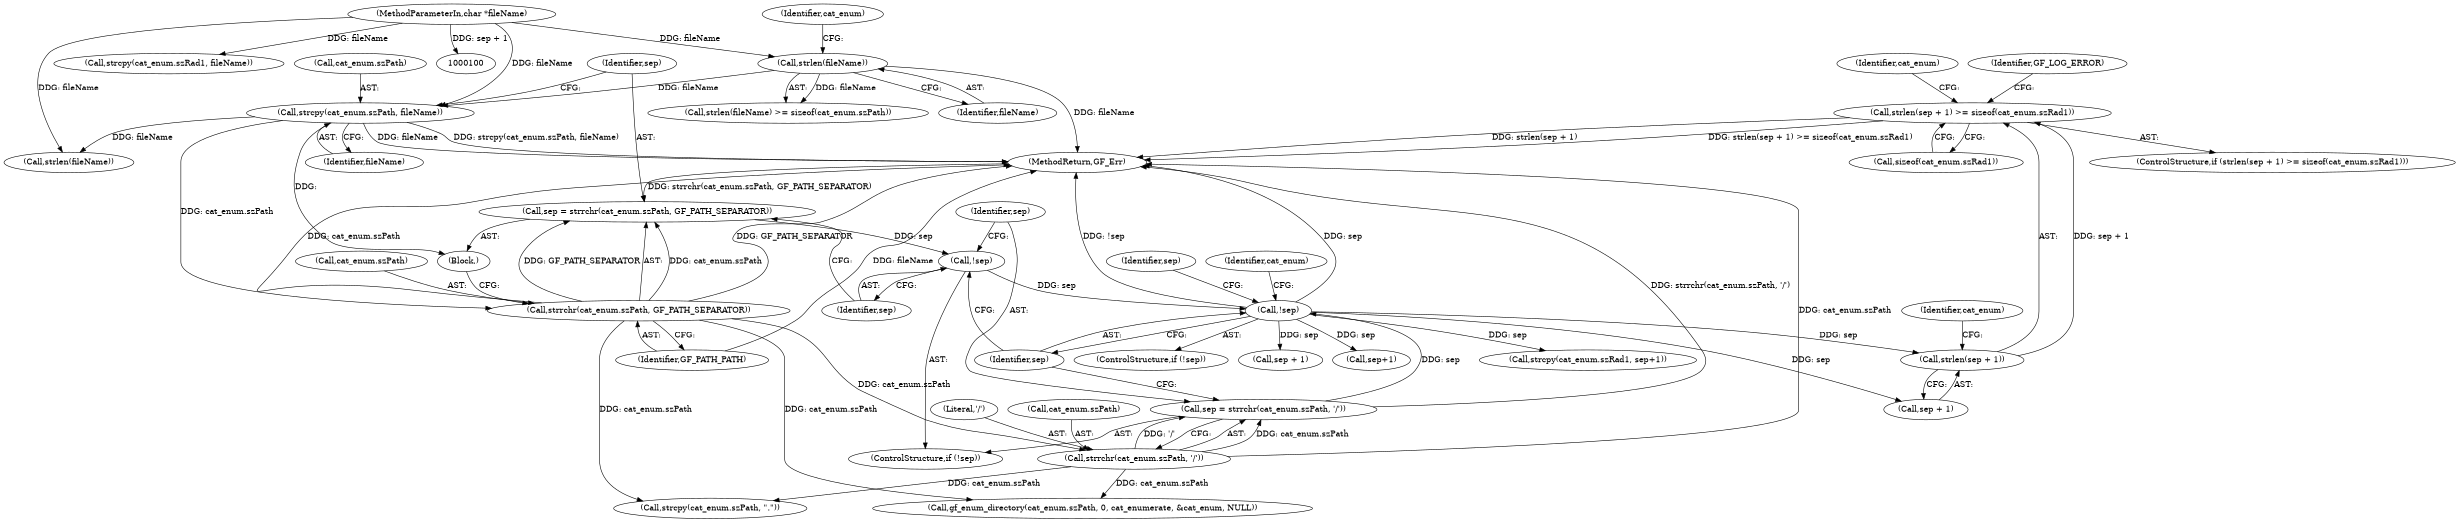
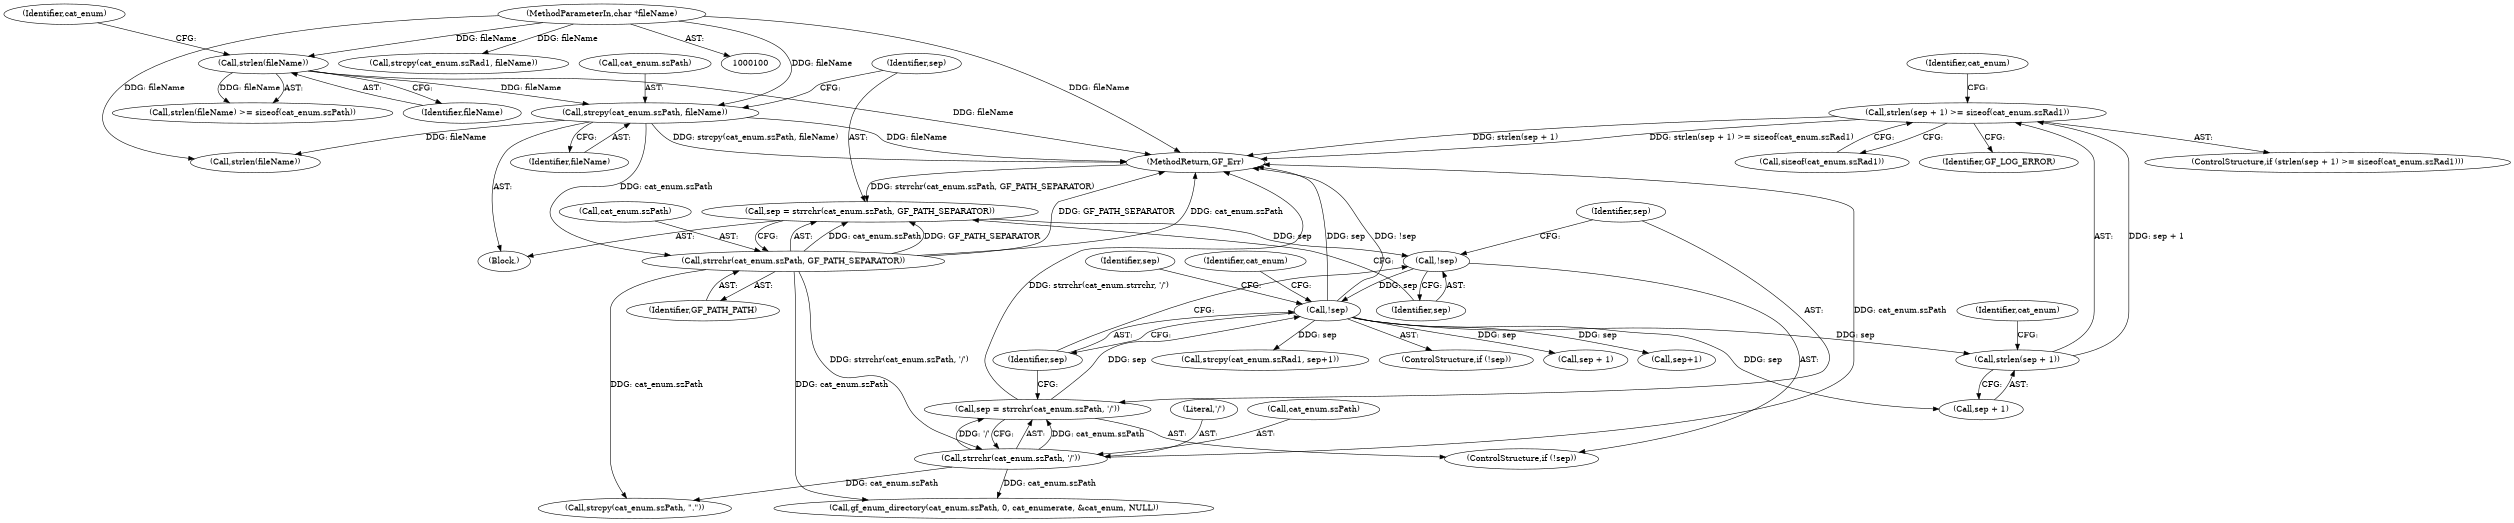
(480, 39) -> (696, 39)
(2013, 87) -> (1982, 135)
(307, 187) -> (504, 187)
(873, 251) -> (949, 49)
(1721, 286) -> (1099, 286)
(485, 293) -> (761, 229)
(686, 335) -> (765, 286)
(904, 385) -> (899, 360)
